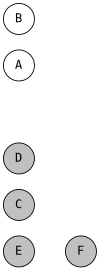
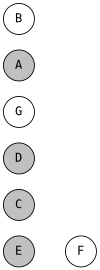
(19, 65) -> (19, 65)
none -> (19, 112)
(81, 251) -> (81, 251)
